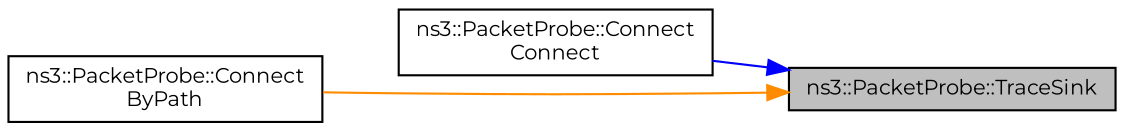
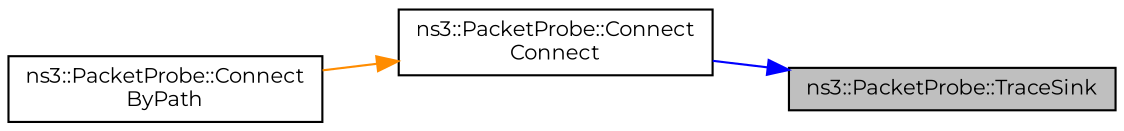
(545, 94) -> (350, 67)
